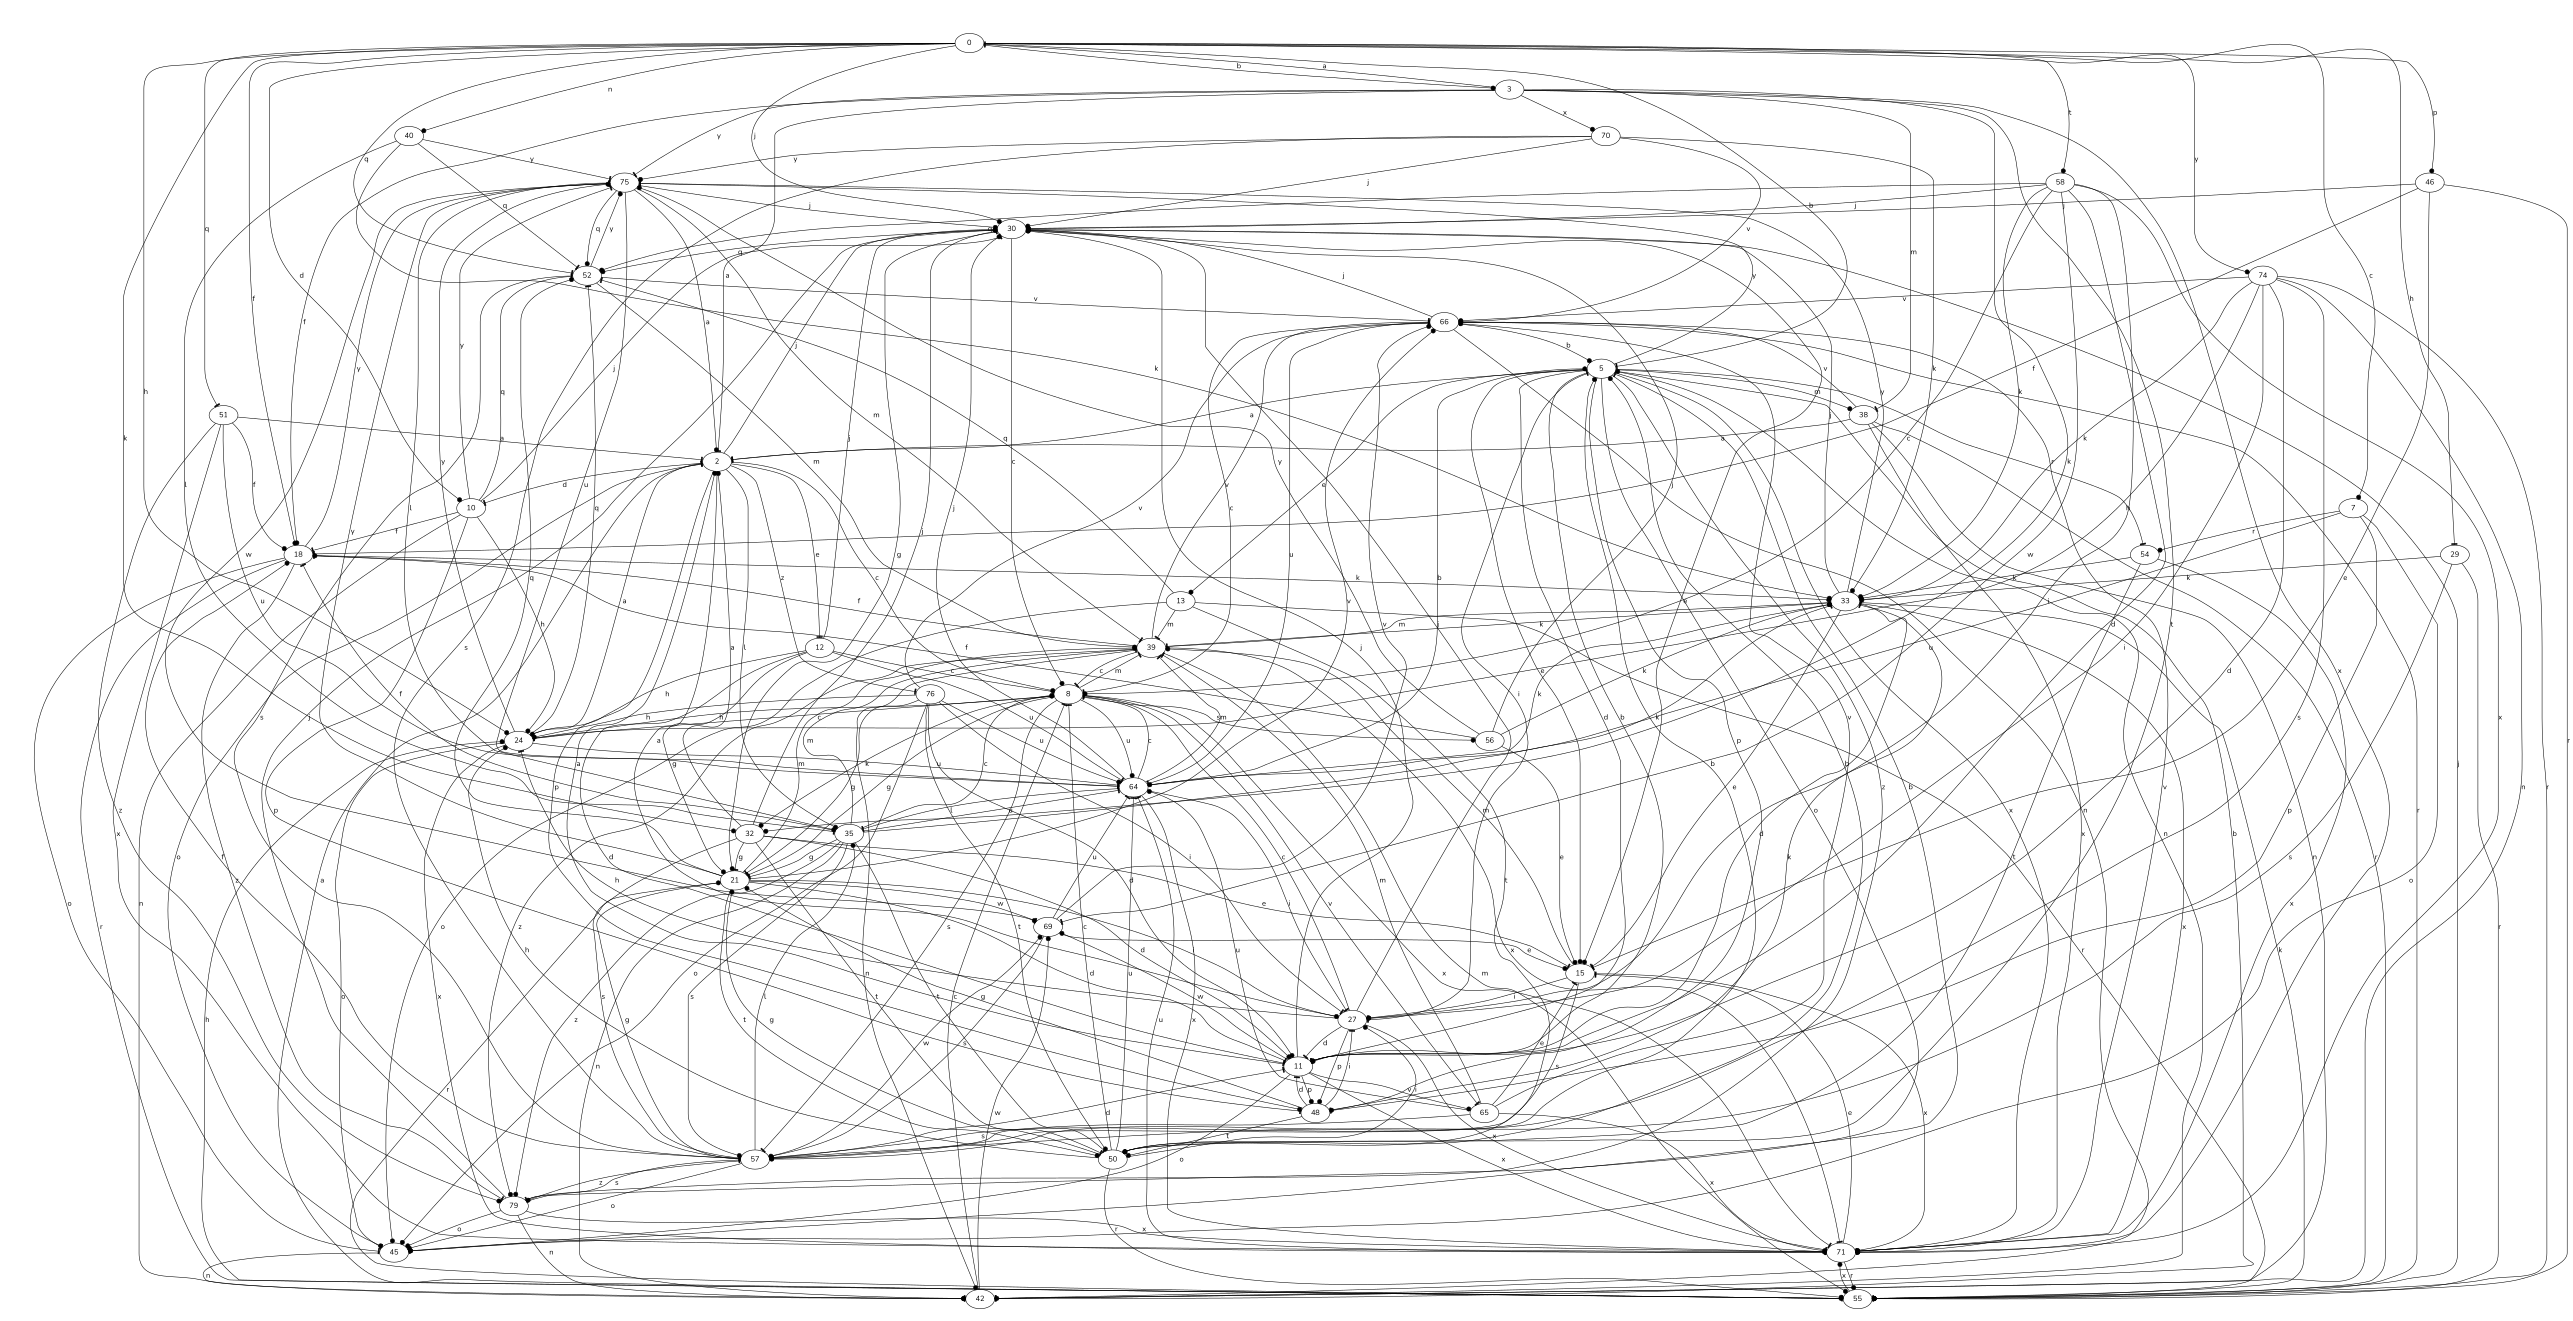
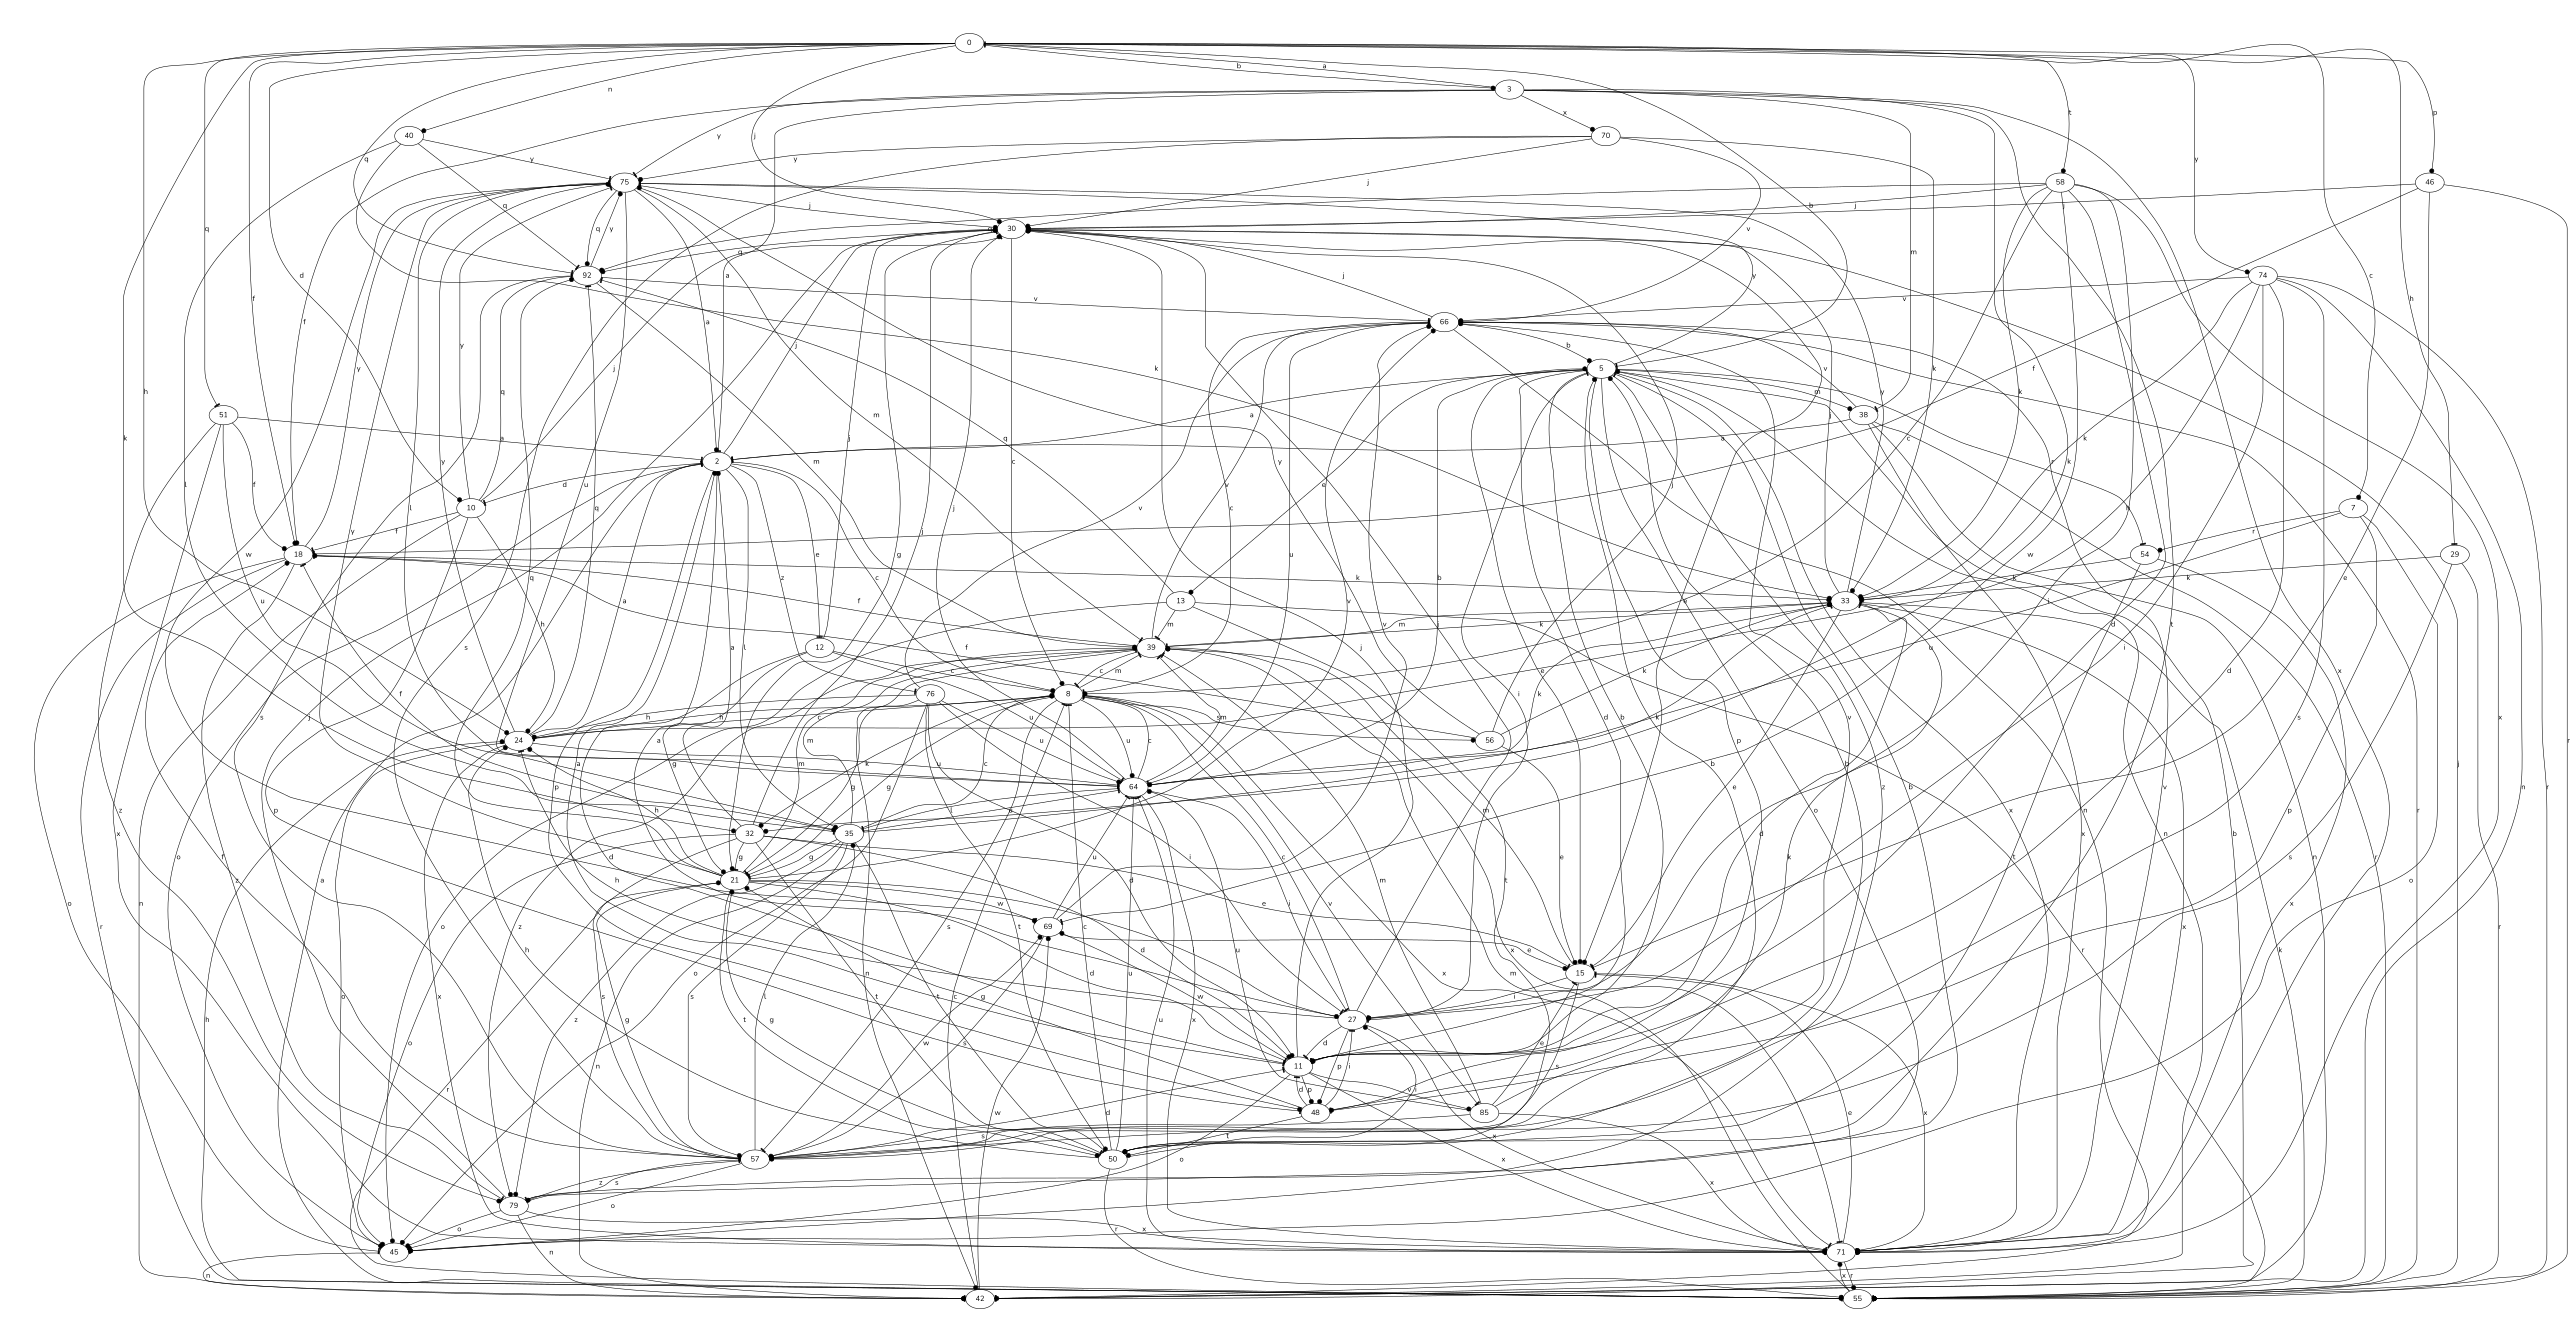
(587, 276) -> (587, 276)
(667, 684) -> (651, 812)
none -> (451, 948)
(1488, 986) -> (1500, 975)
(1484, 1113) -> (1484, 1113)
